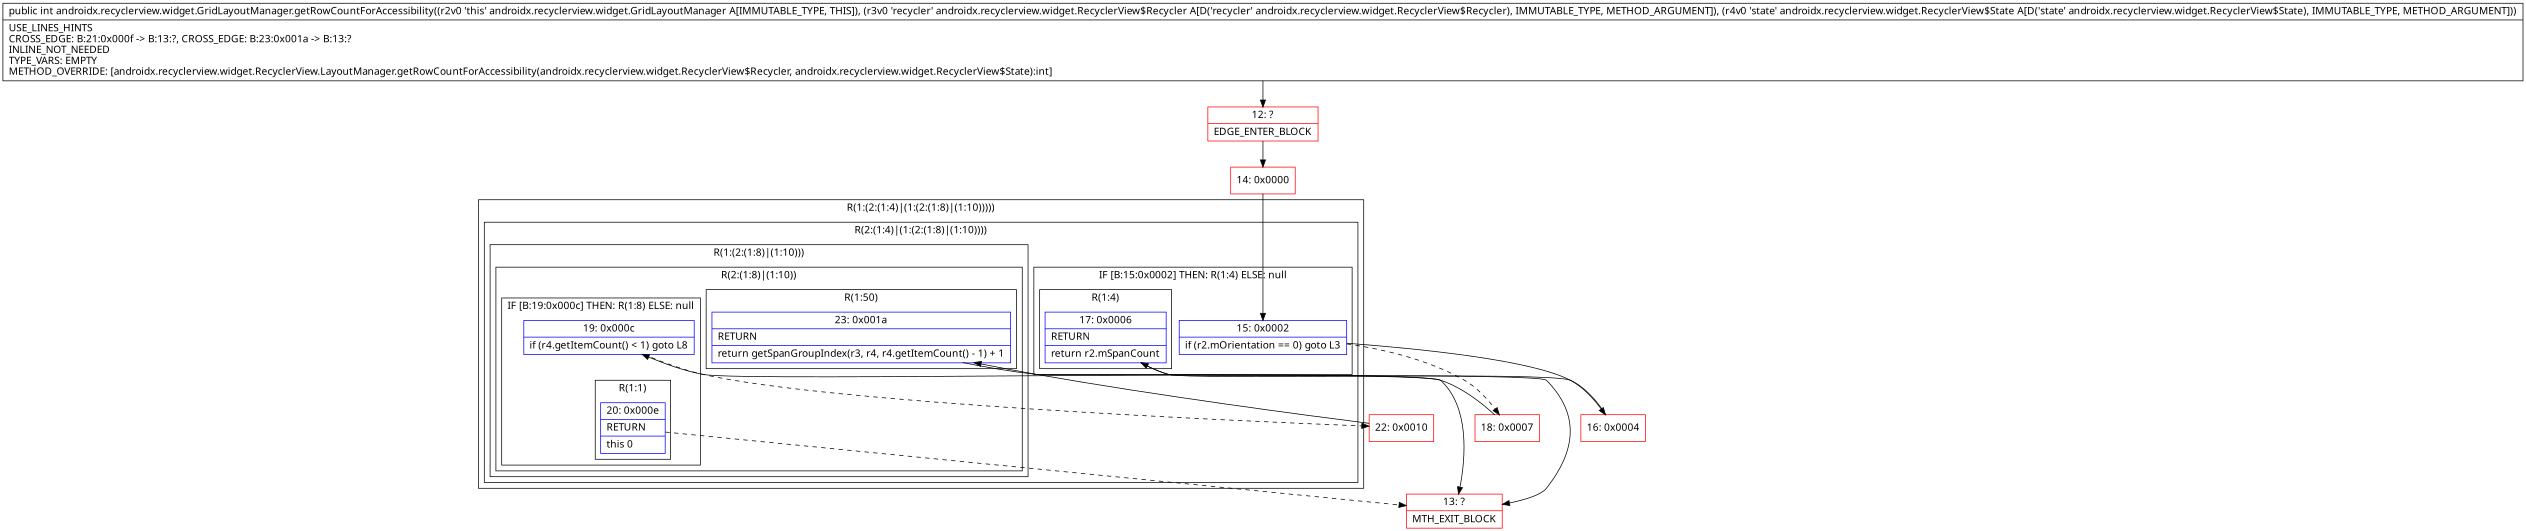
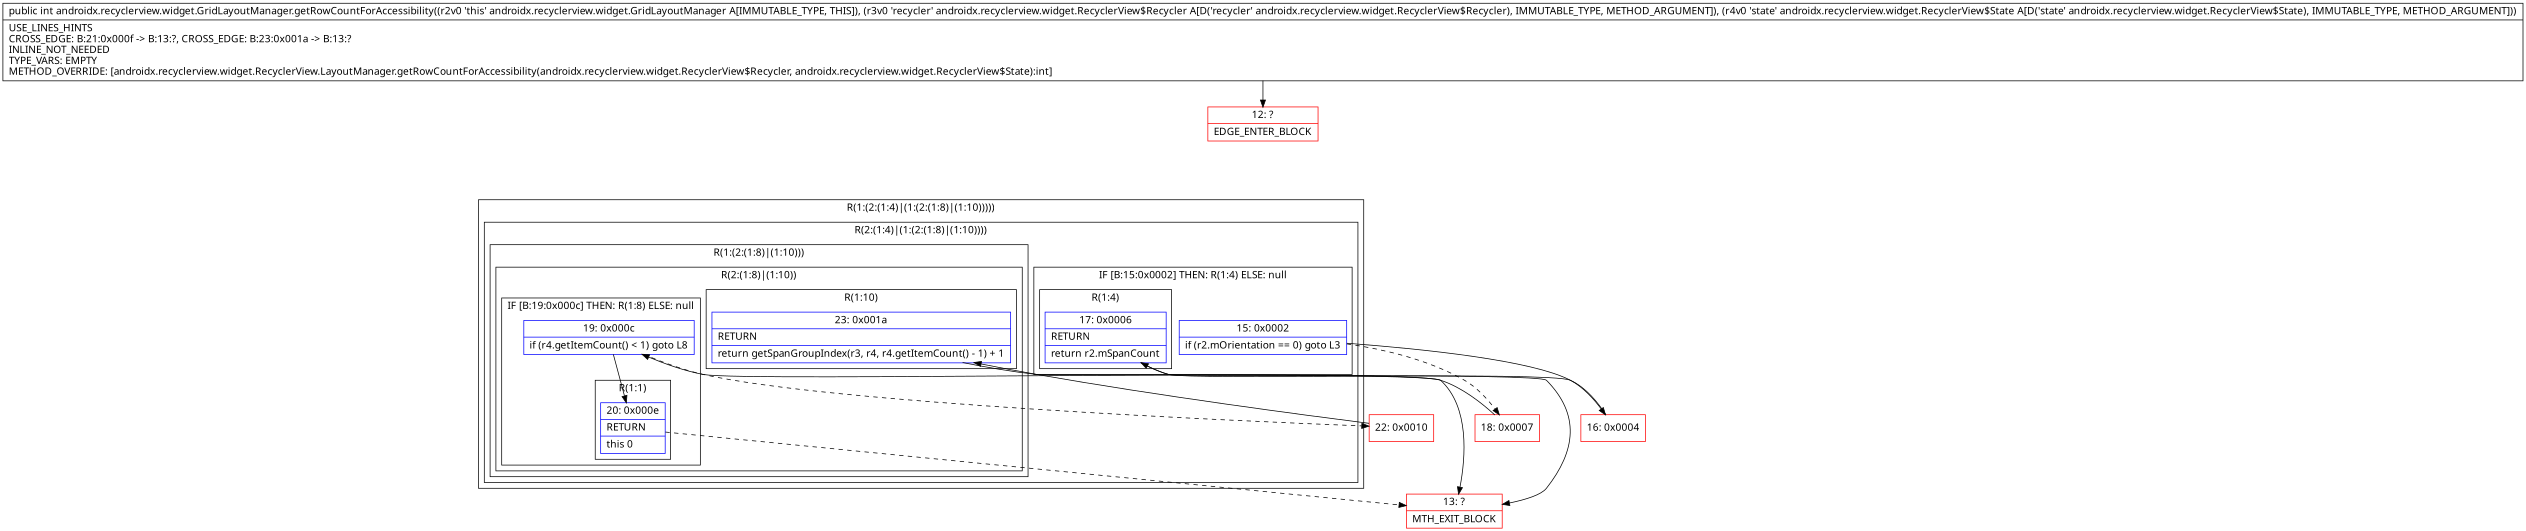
(1263, 181) -> none
(861, 298) -> (861, 298)
none -> (619, 375)
